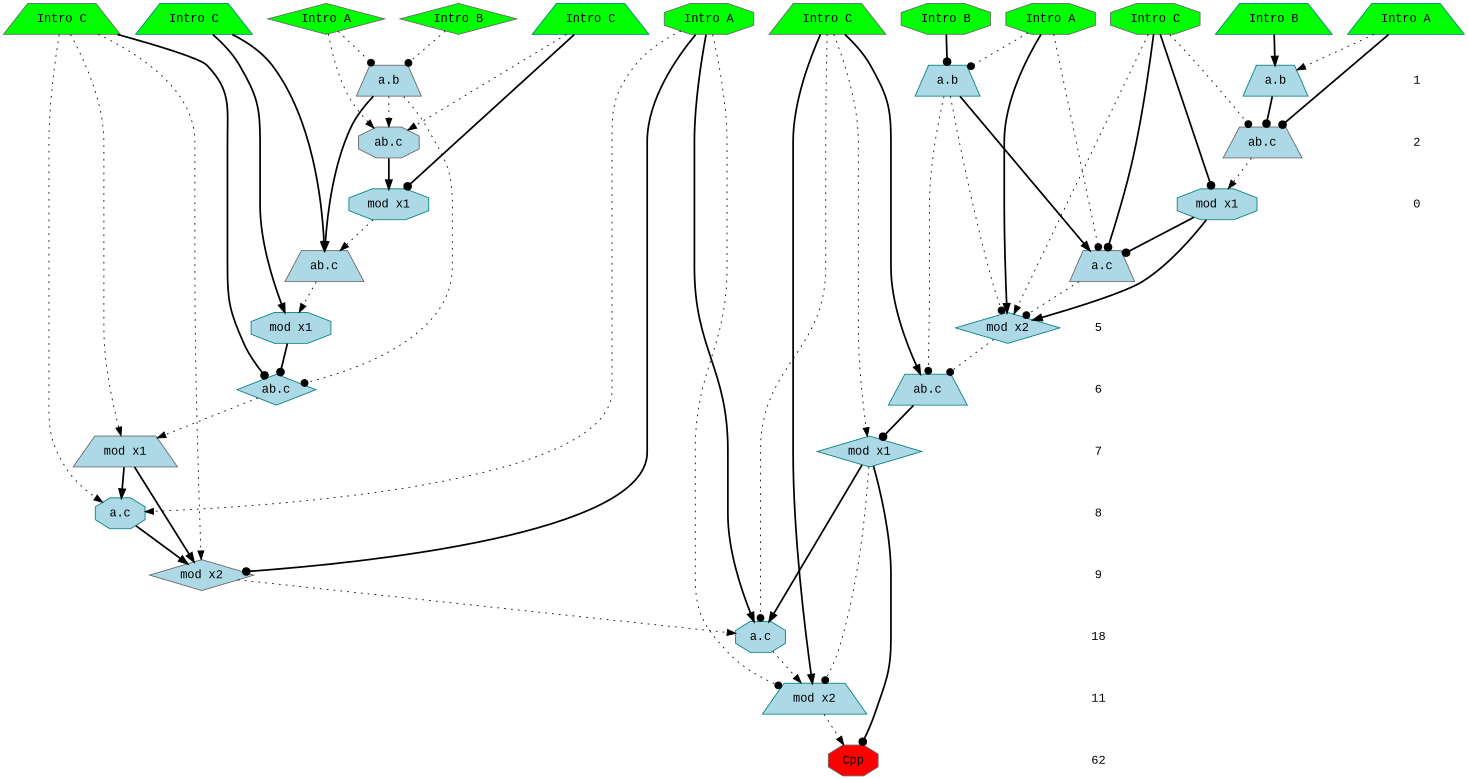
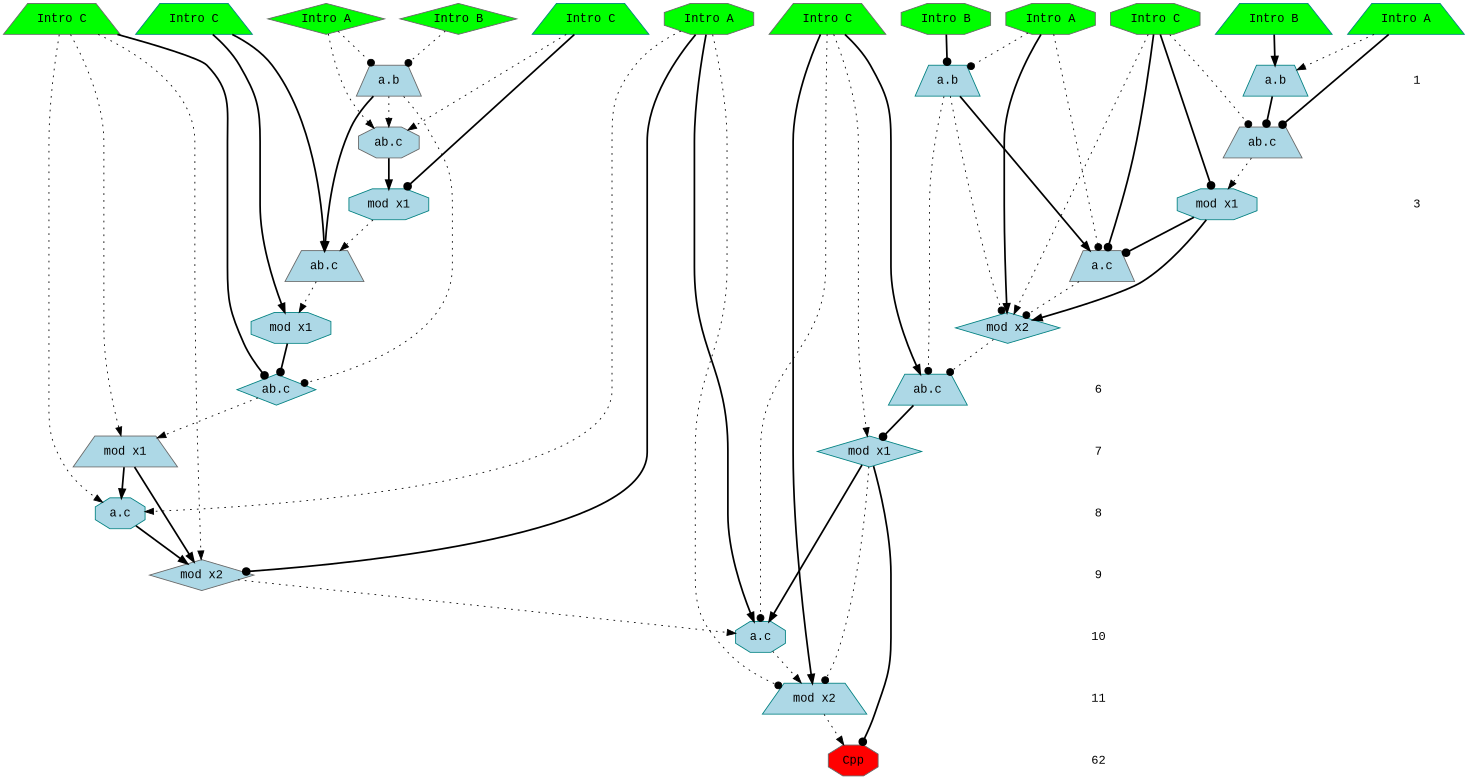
(1417, 142) -> none
(1417, 204) -> (1417, 204)
(1099, 328) -> none
(1099, 637) -> (1099, 637)
